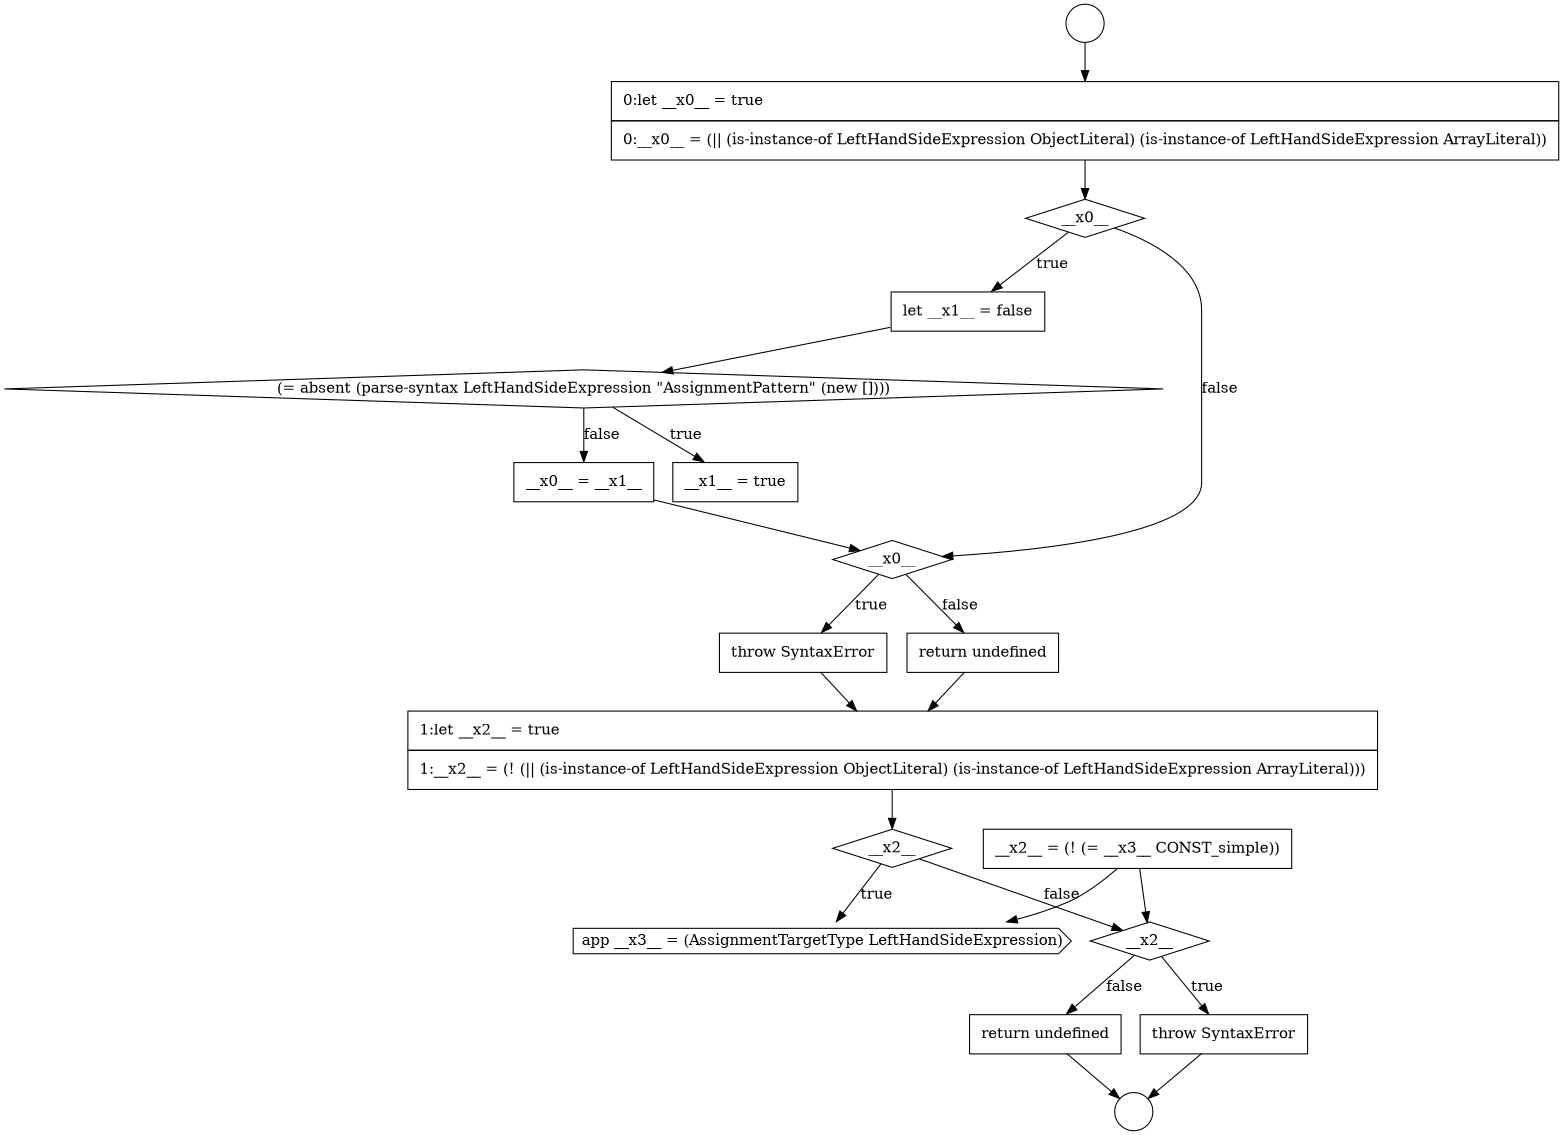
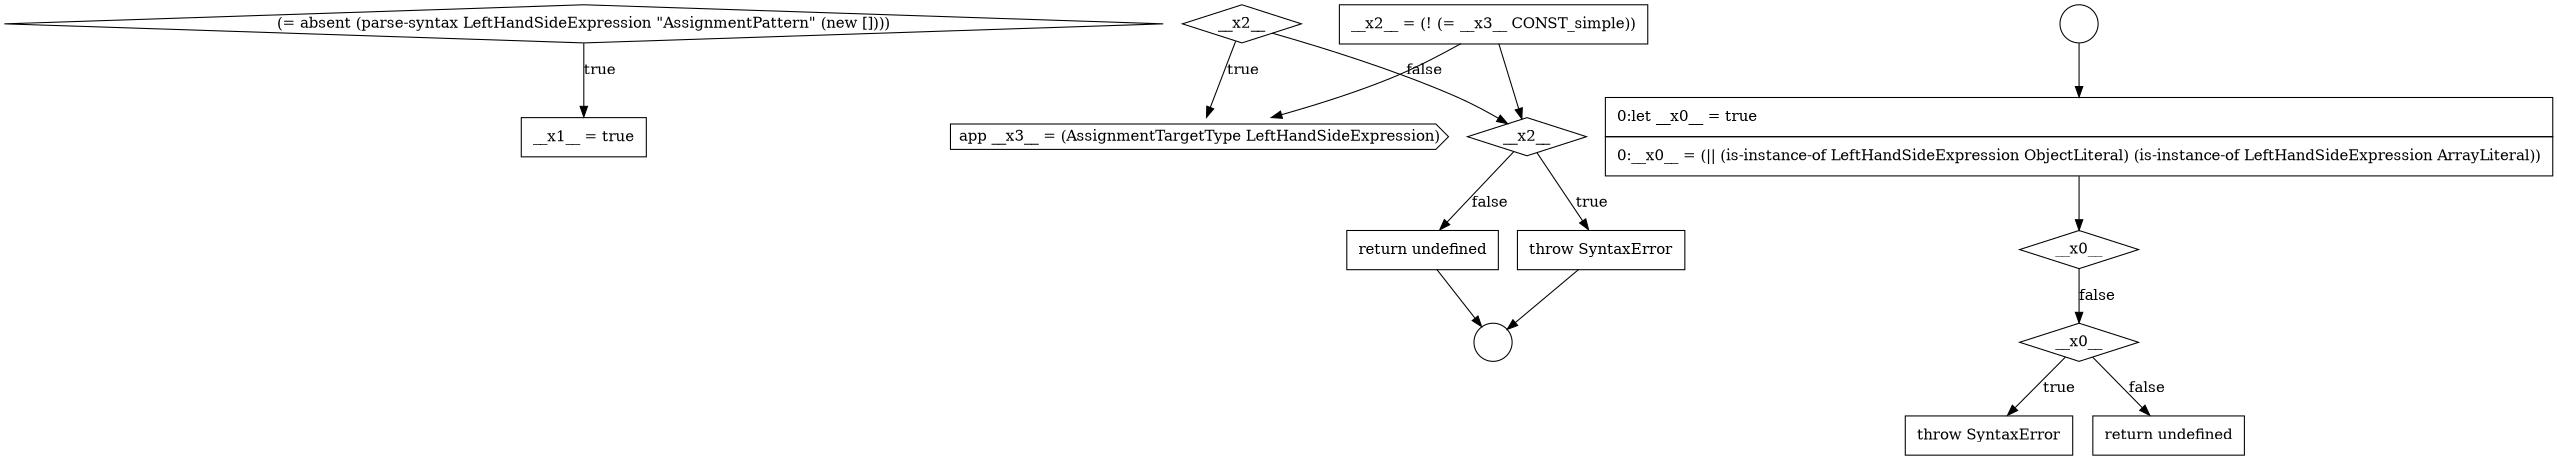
(967, 311) -> none
(584, 482) -> none
(892, 750) -> none
